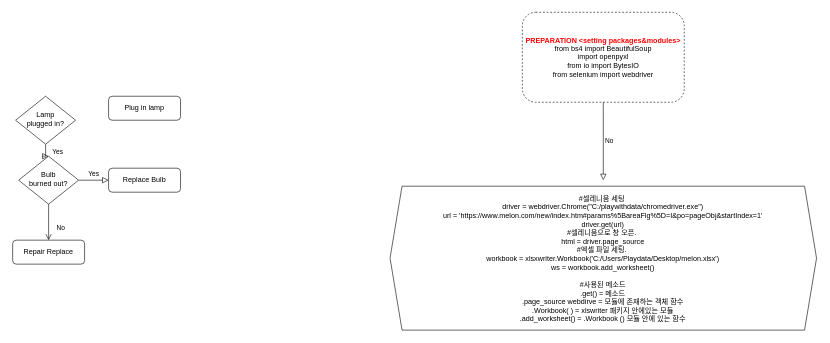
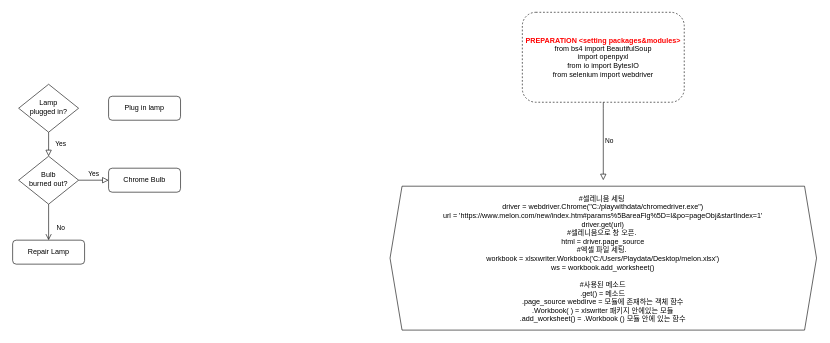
(45, 120) -> (48, 108)
(144, 180) -> (144, 180)
(48, 252) -> (48, 252)
